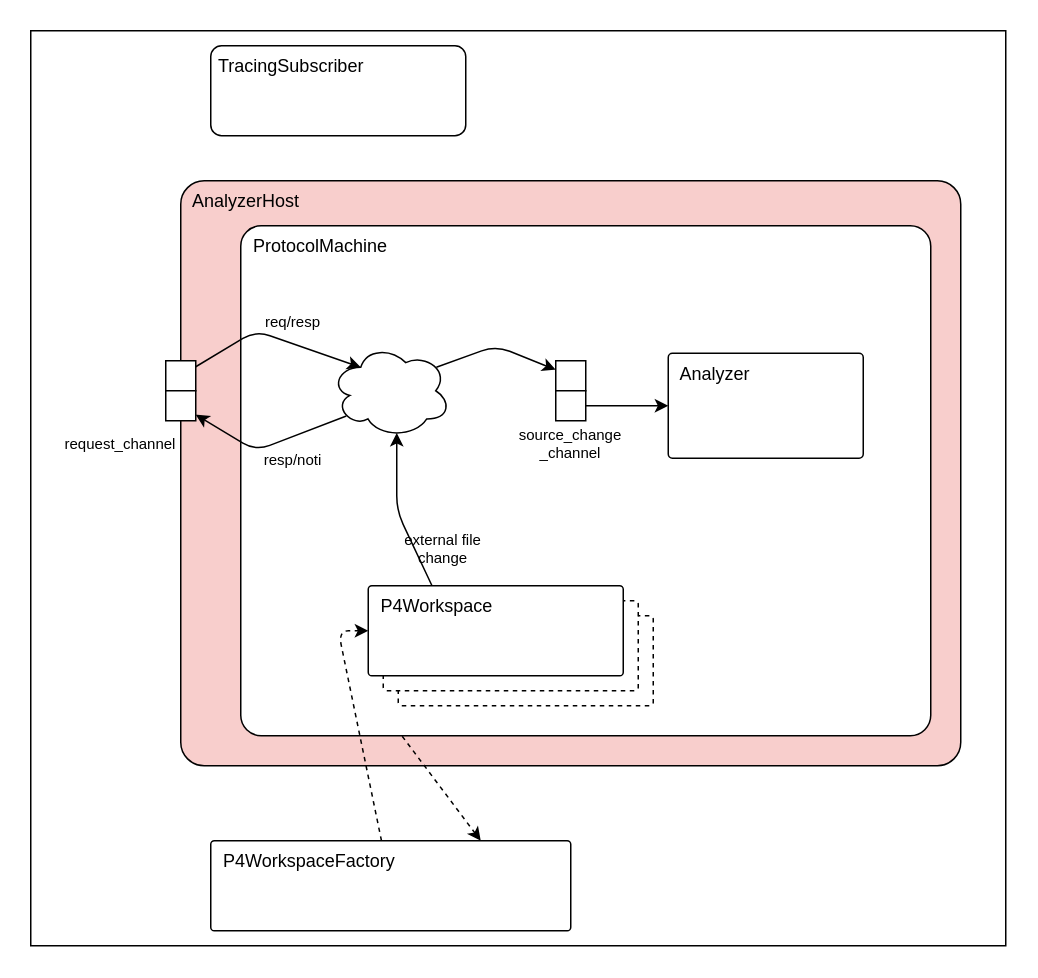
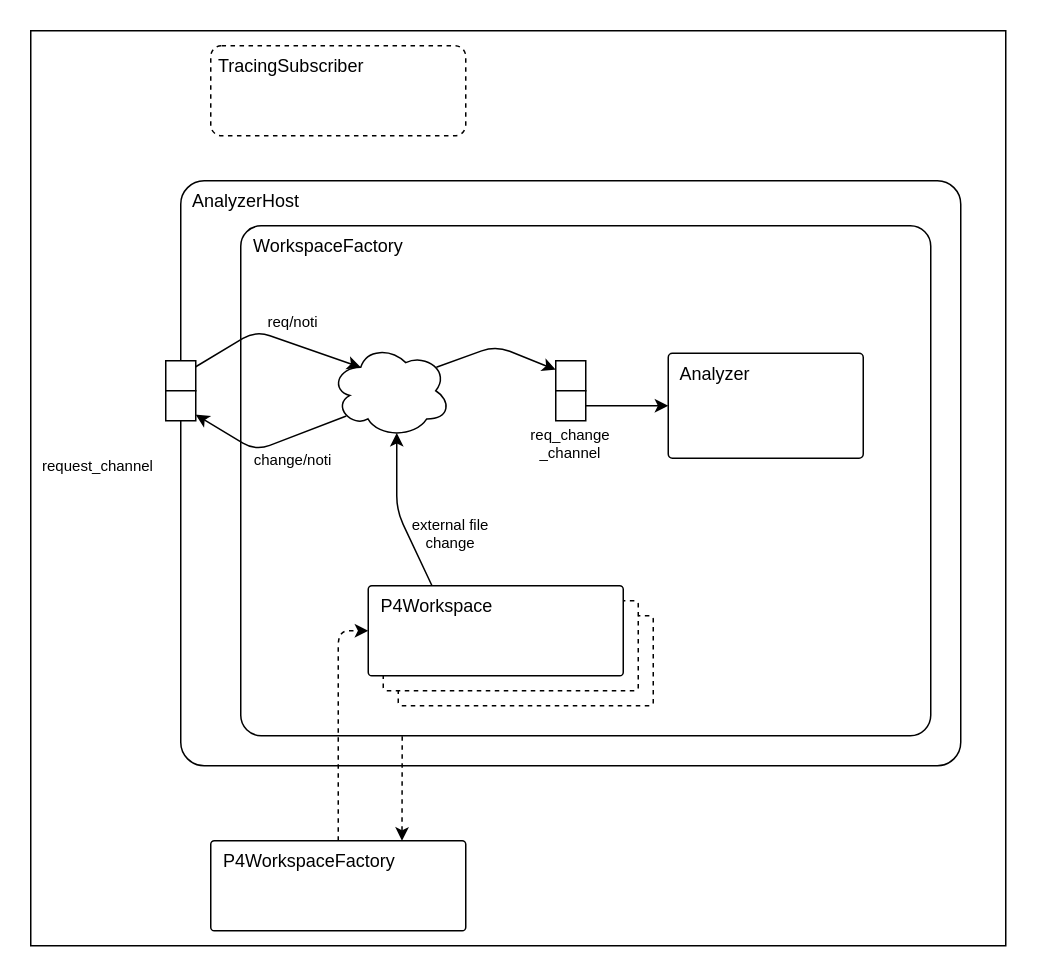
(338, 91) -> (338, 91)
(242, 202) -> (242, 202)
(315, 247) -> (324, 247)
(293, 322) -> (293, 322)
(121, 443) -> (98, 466)
(571, 443) -> (571, 443)
(293, 460) -> (293, 460)
(443, 548) -> (451, 533)
(391, 886) -> (338, 886)
